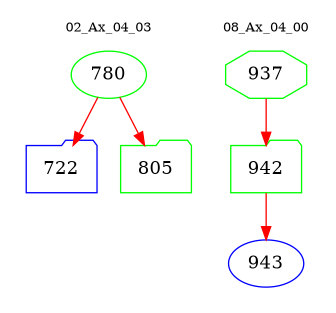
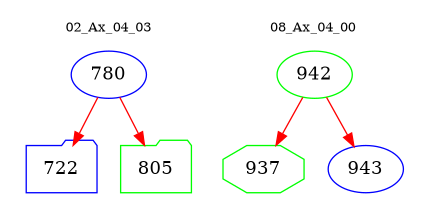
(109, 75) -> (109, 75)
(266, 116) -> (293, 116)
(266, 169) -> (315, 75)
